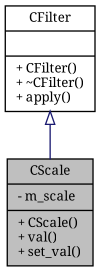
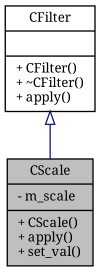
(38, 238) -> (46, 238)
